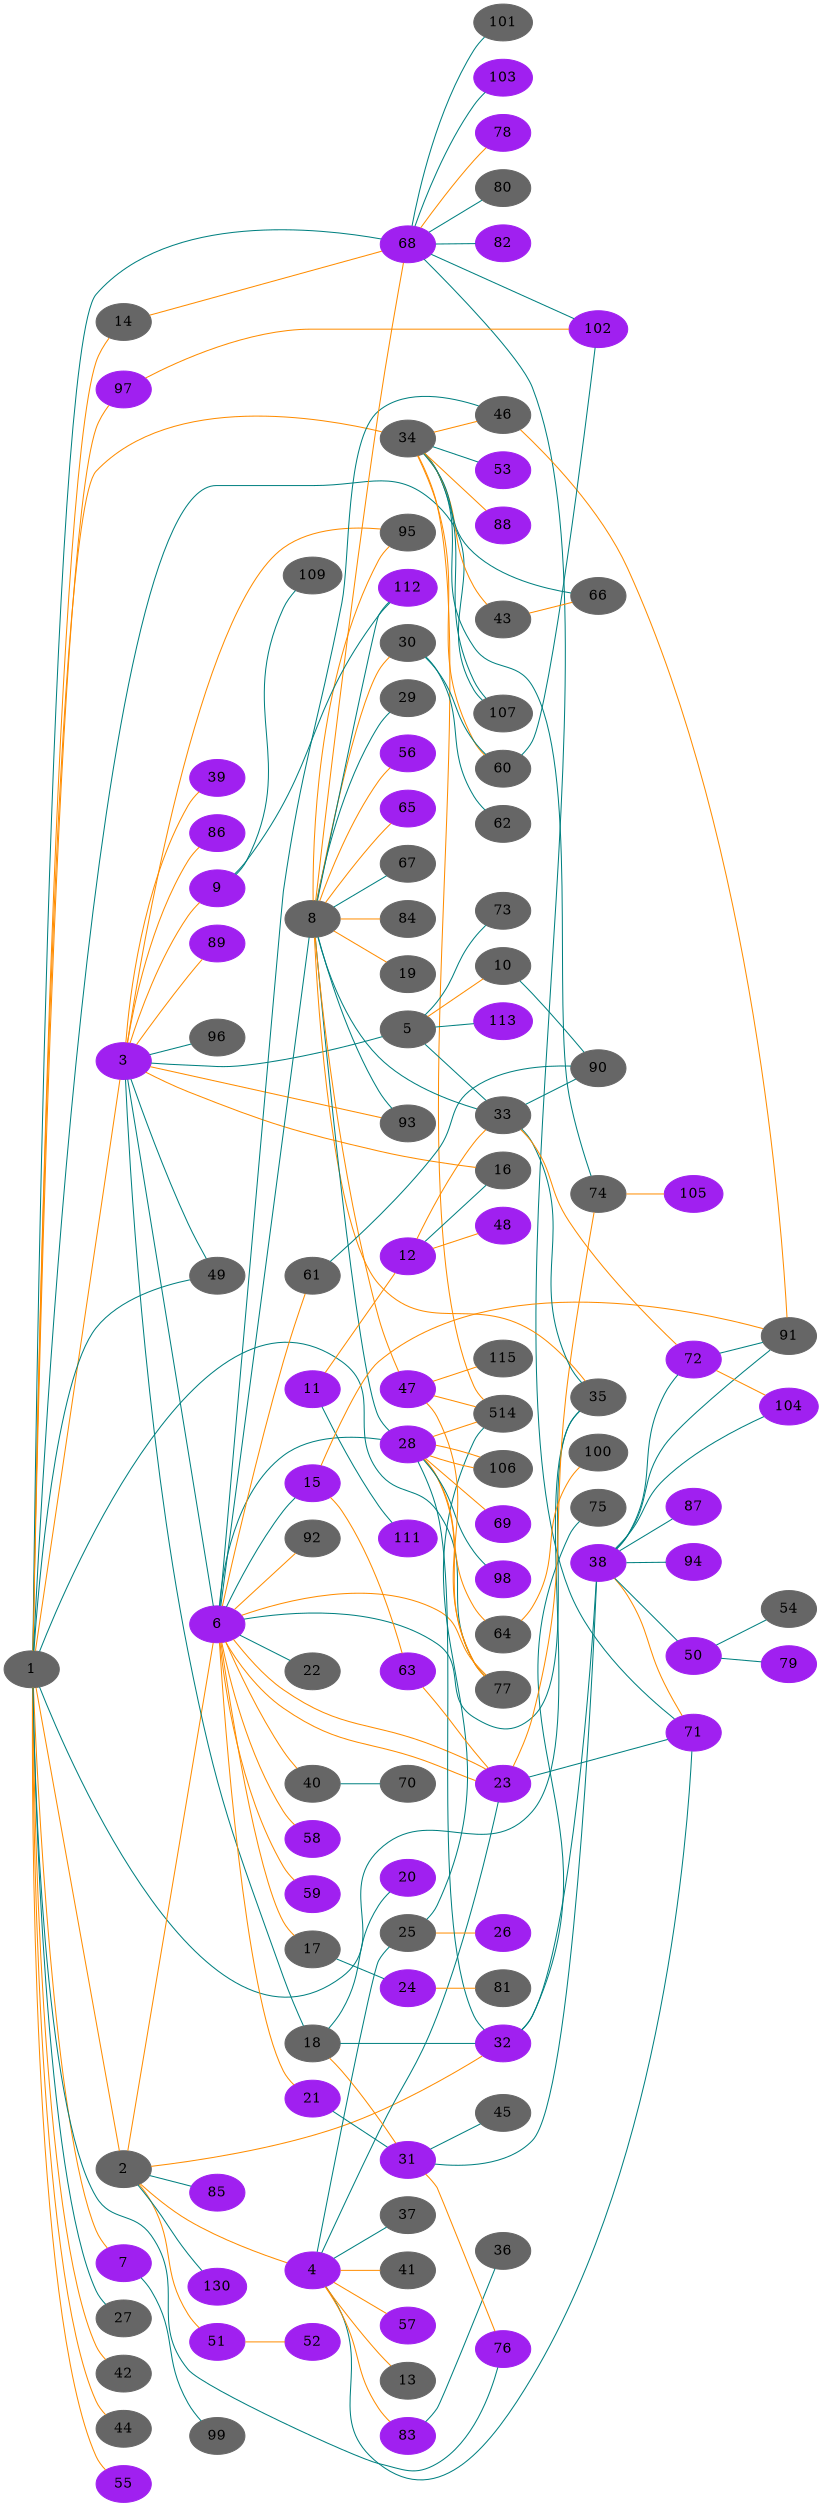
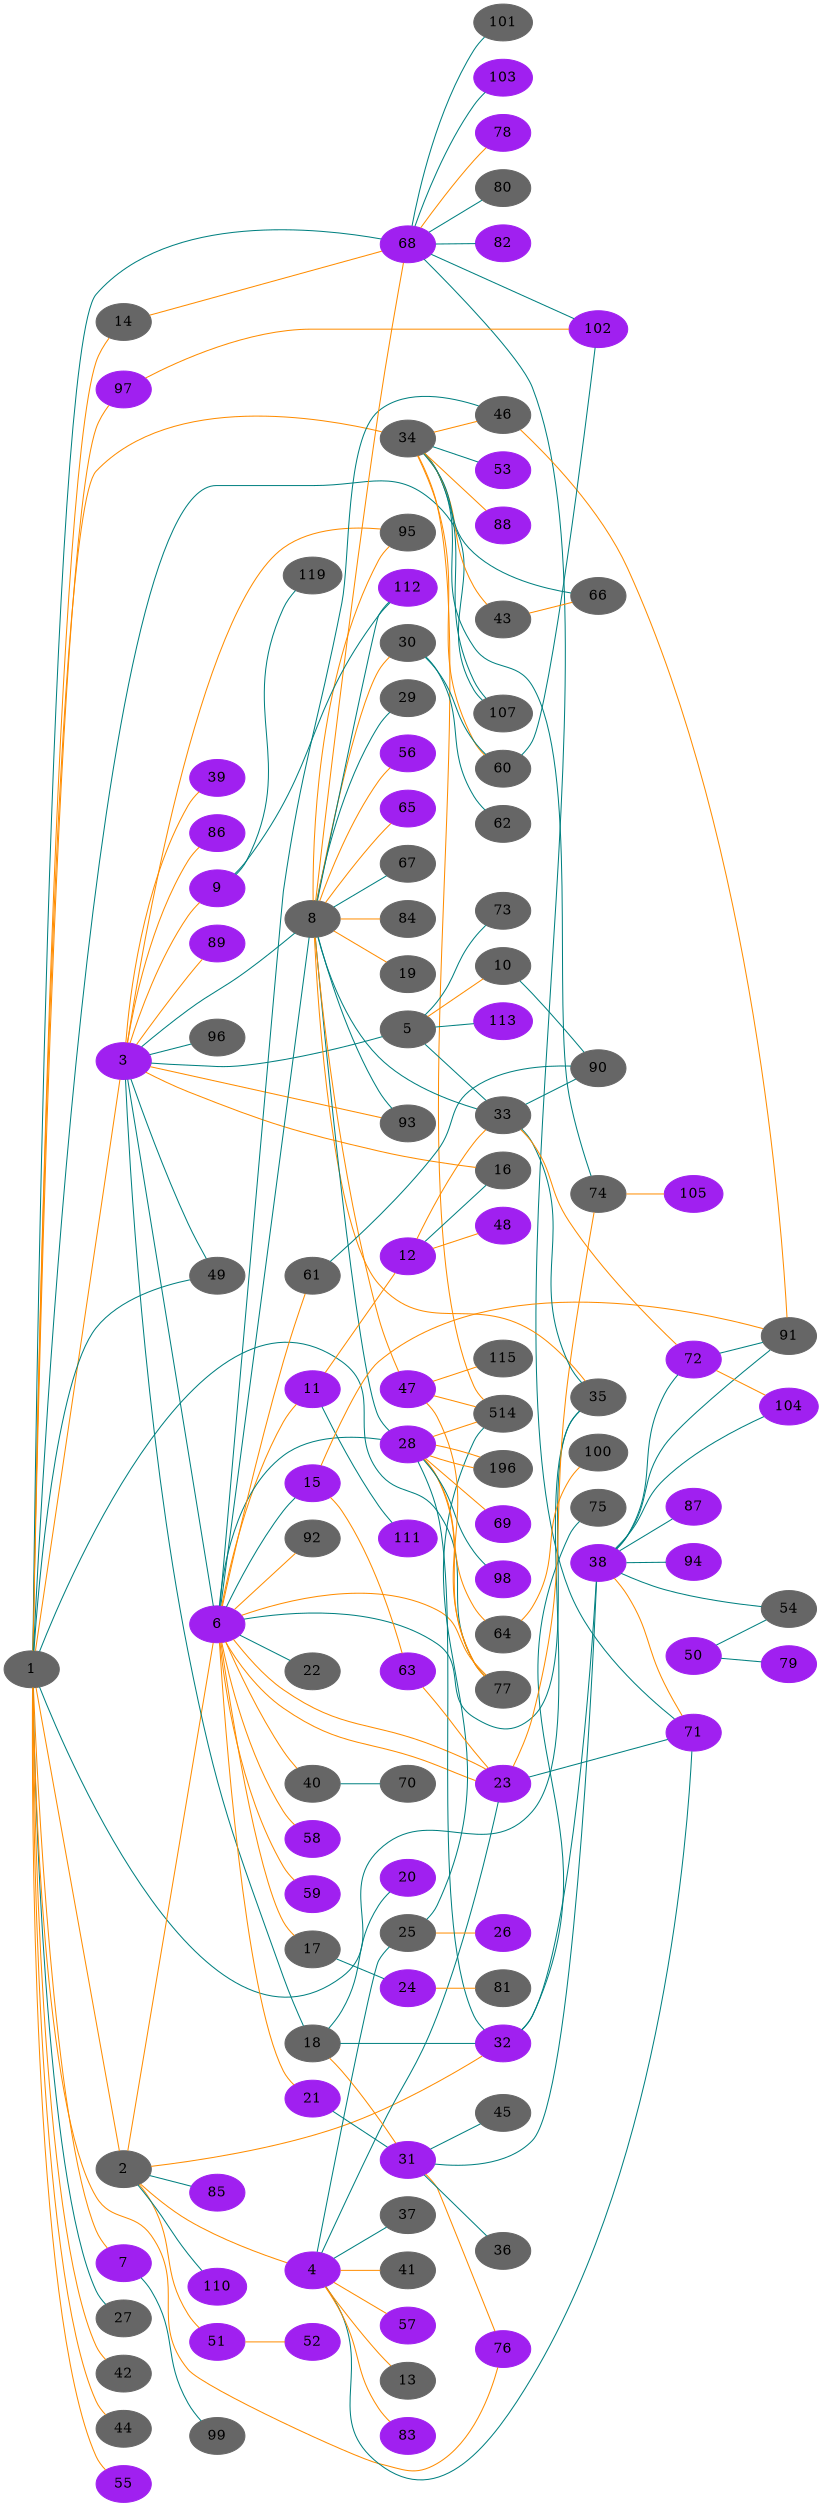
(313, 576) -> (313, 576)
none -> (218, 990)
none -> (263, 1466)
(503, 1469) -> (503, 1469)
(646, 1610) -> (690, 1596)
(131, 2220) -> (131, 2220)
(217, 2287) -> (217, 2287)
(463, 2347) -> (455, 2205)
